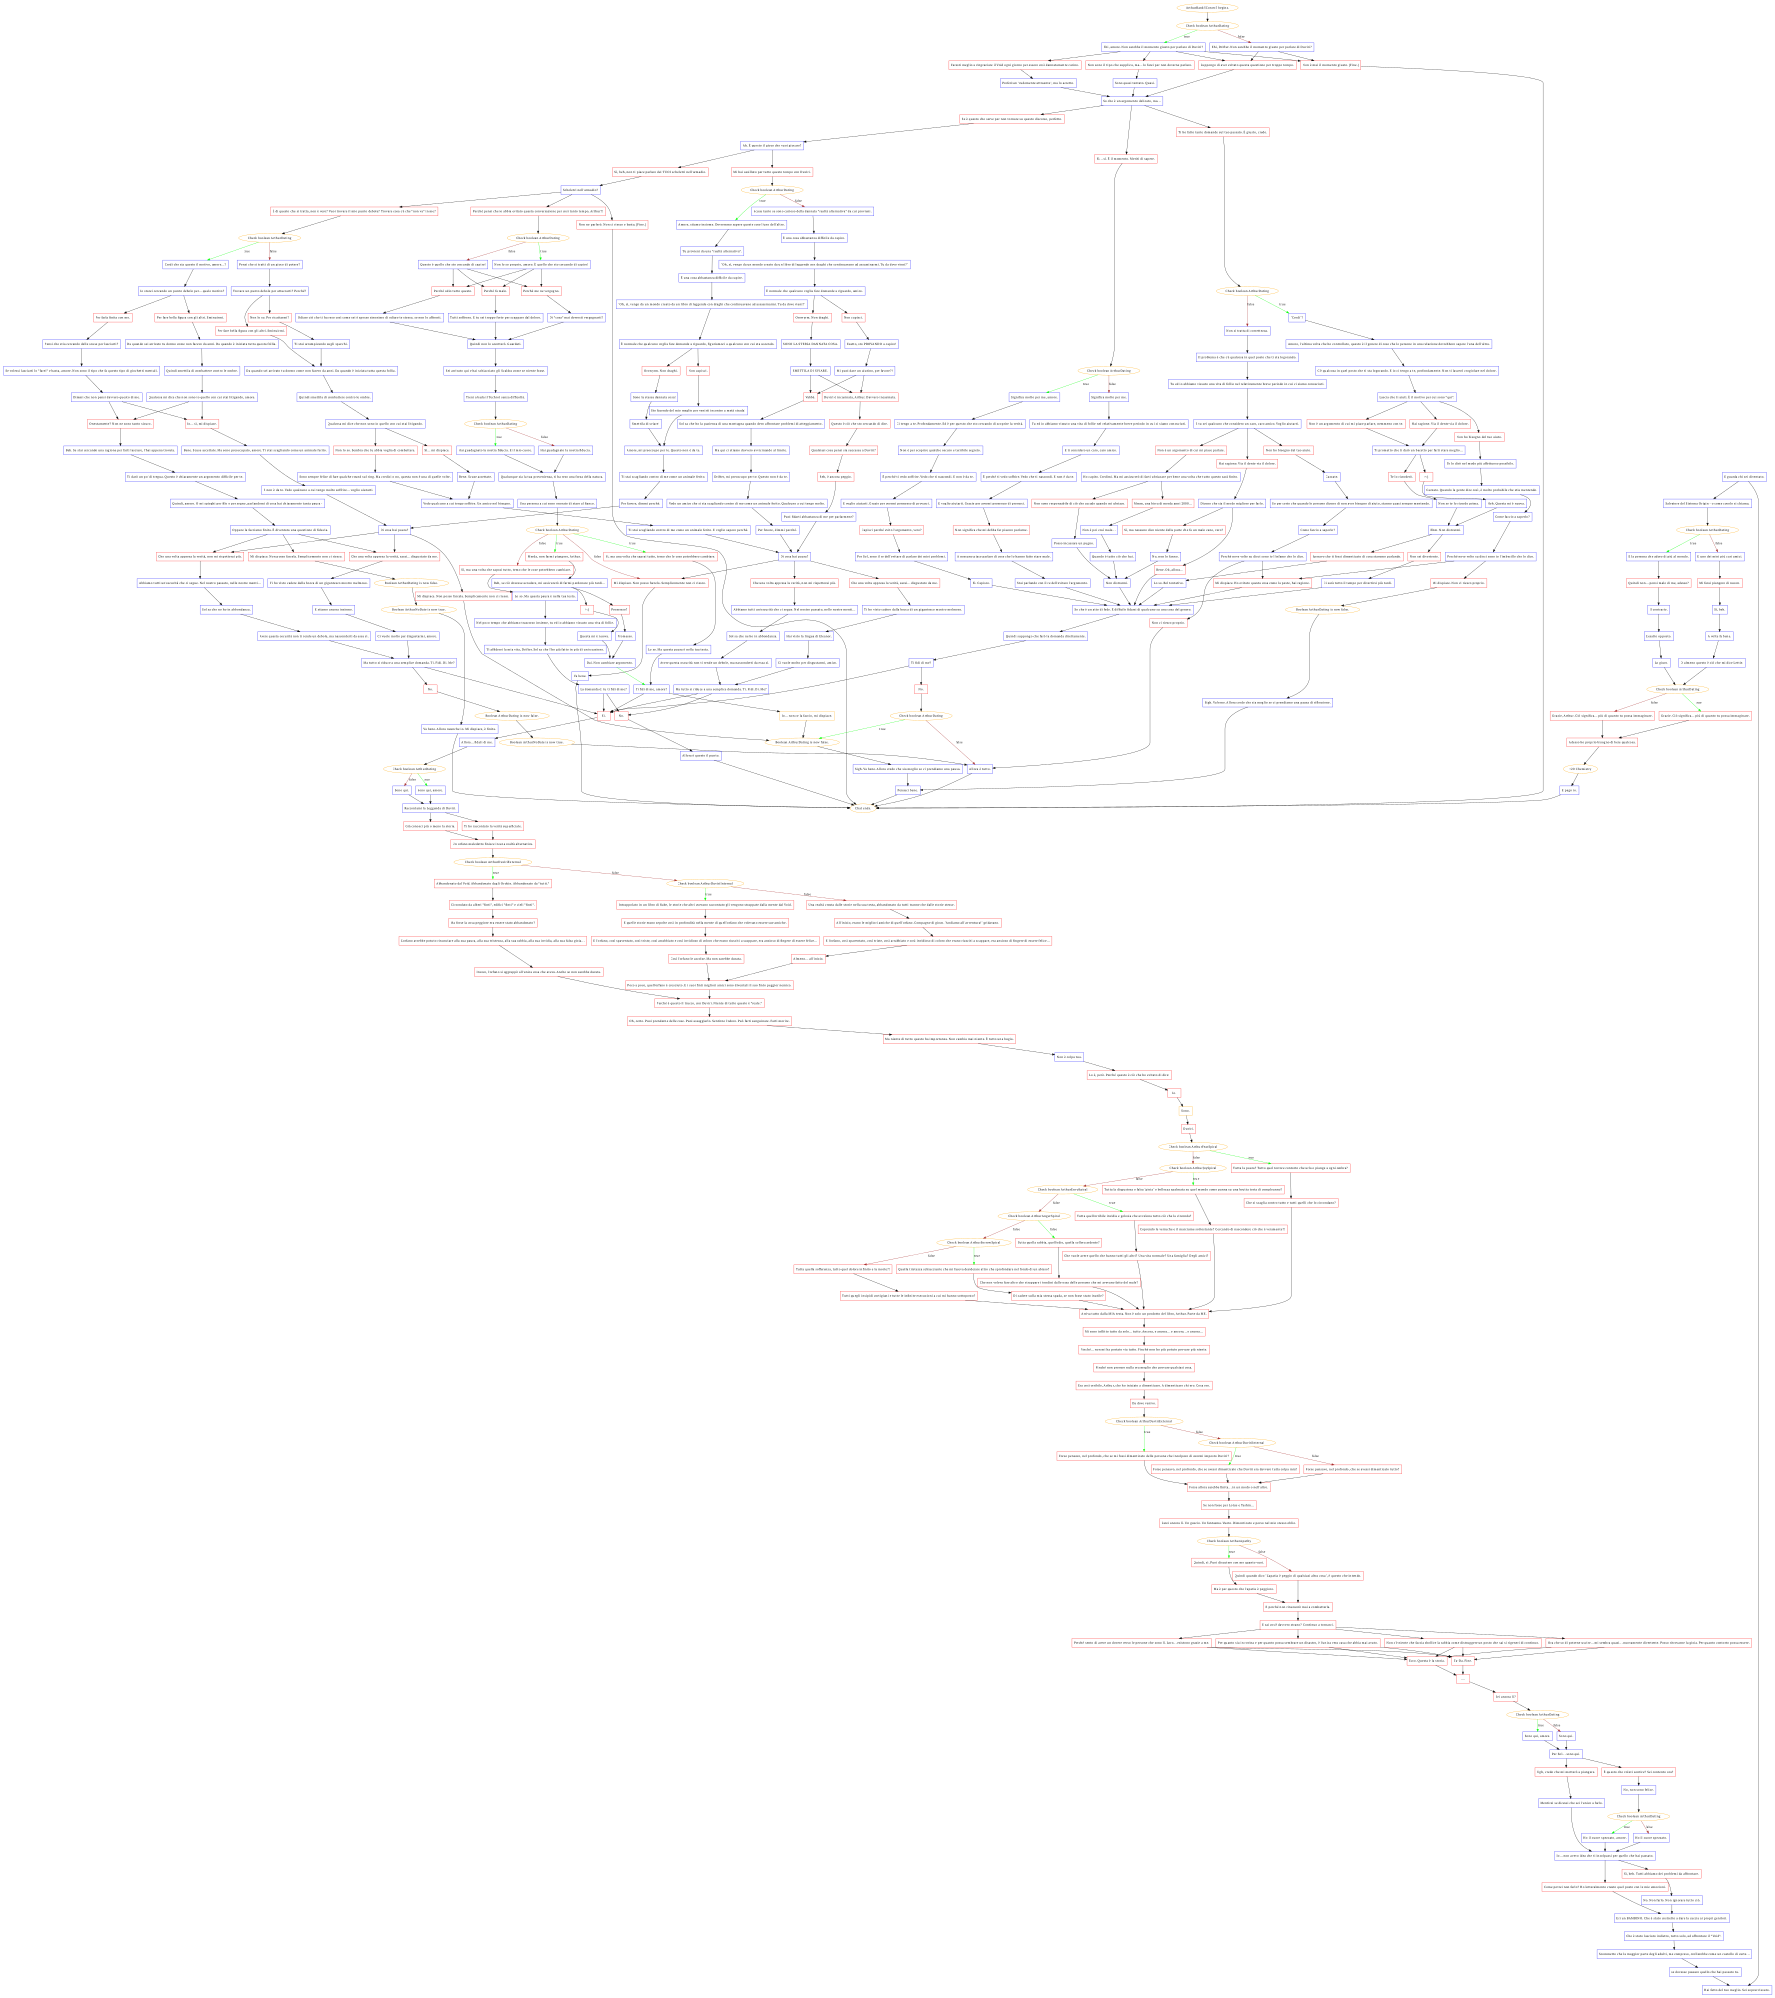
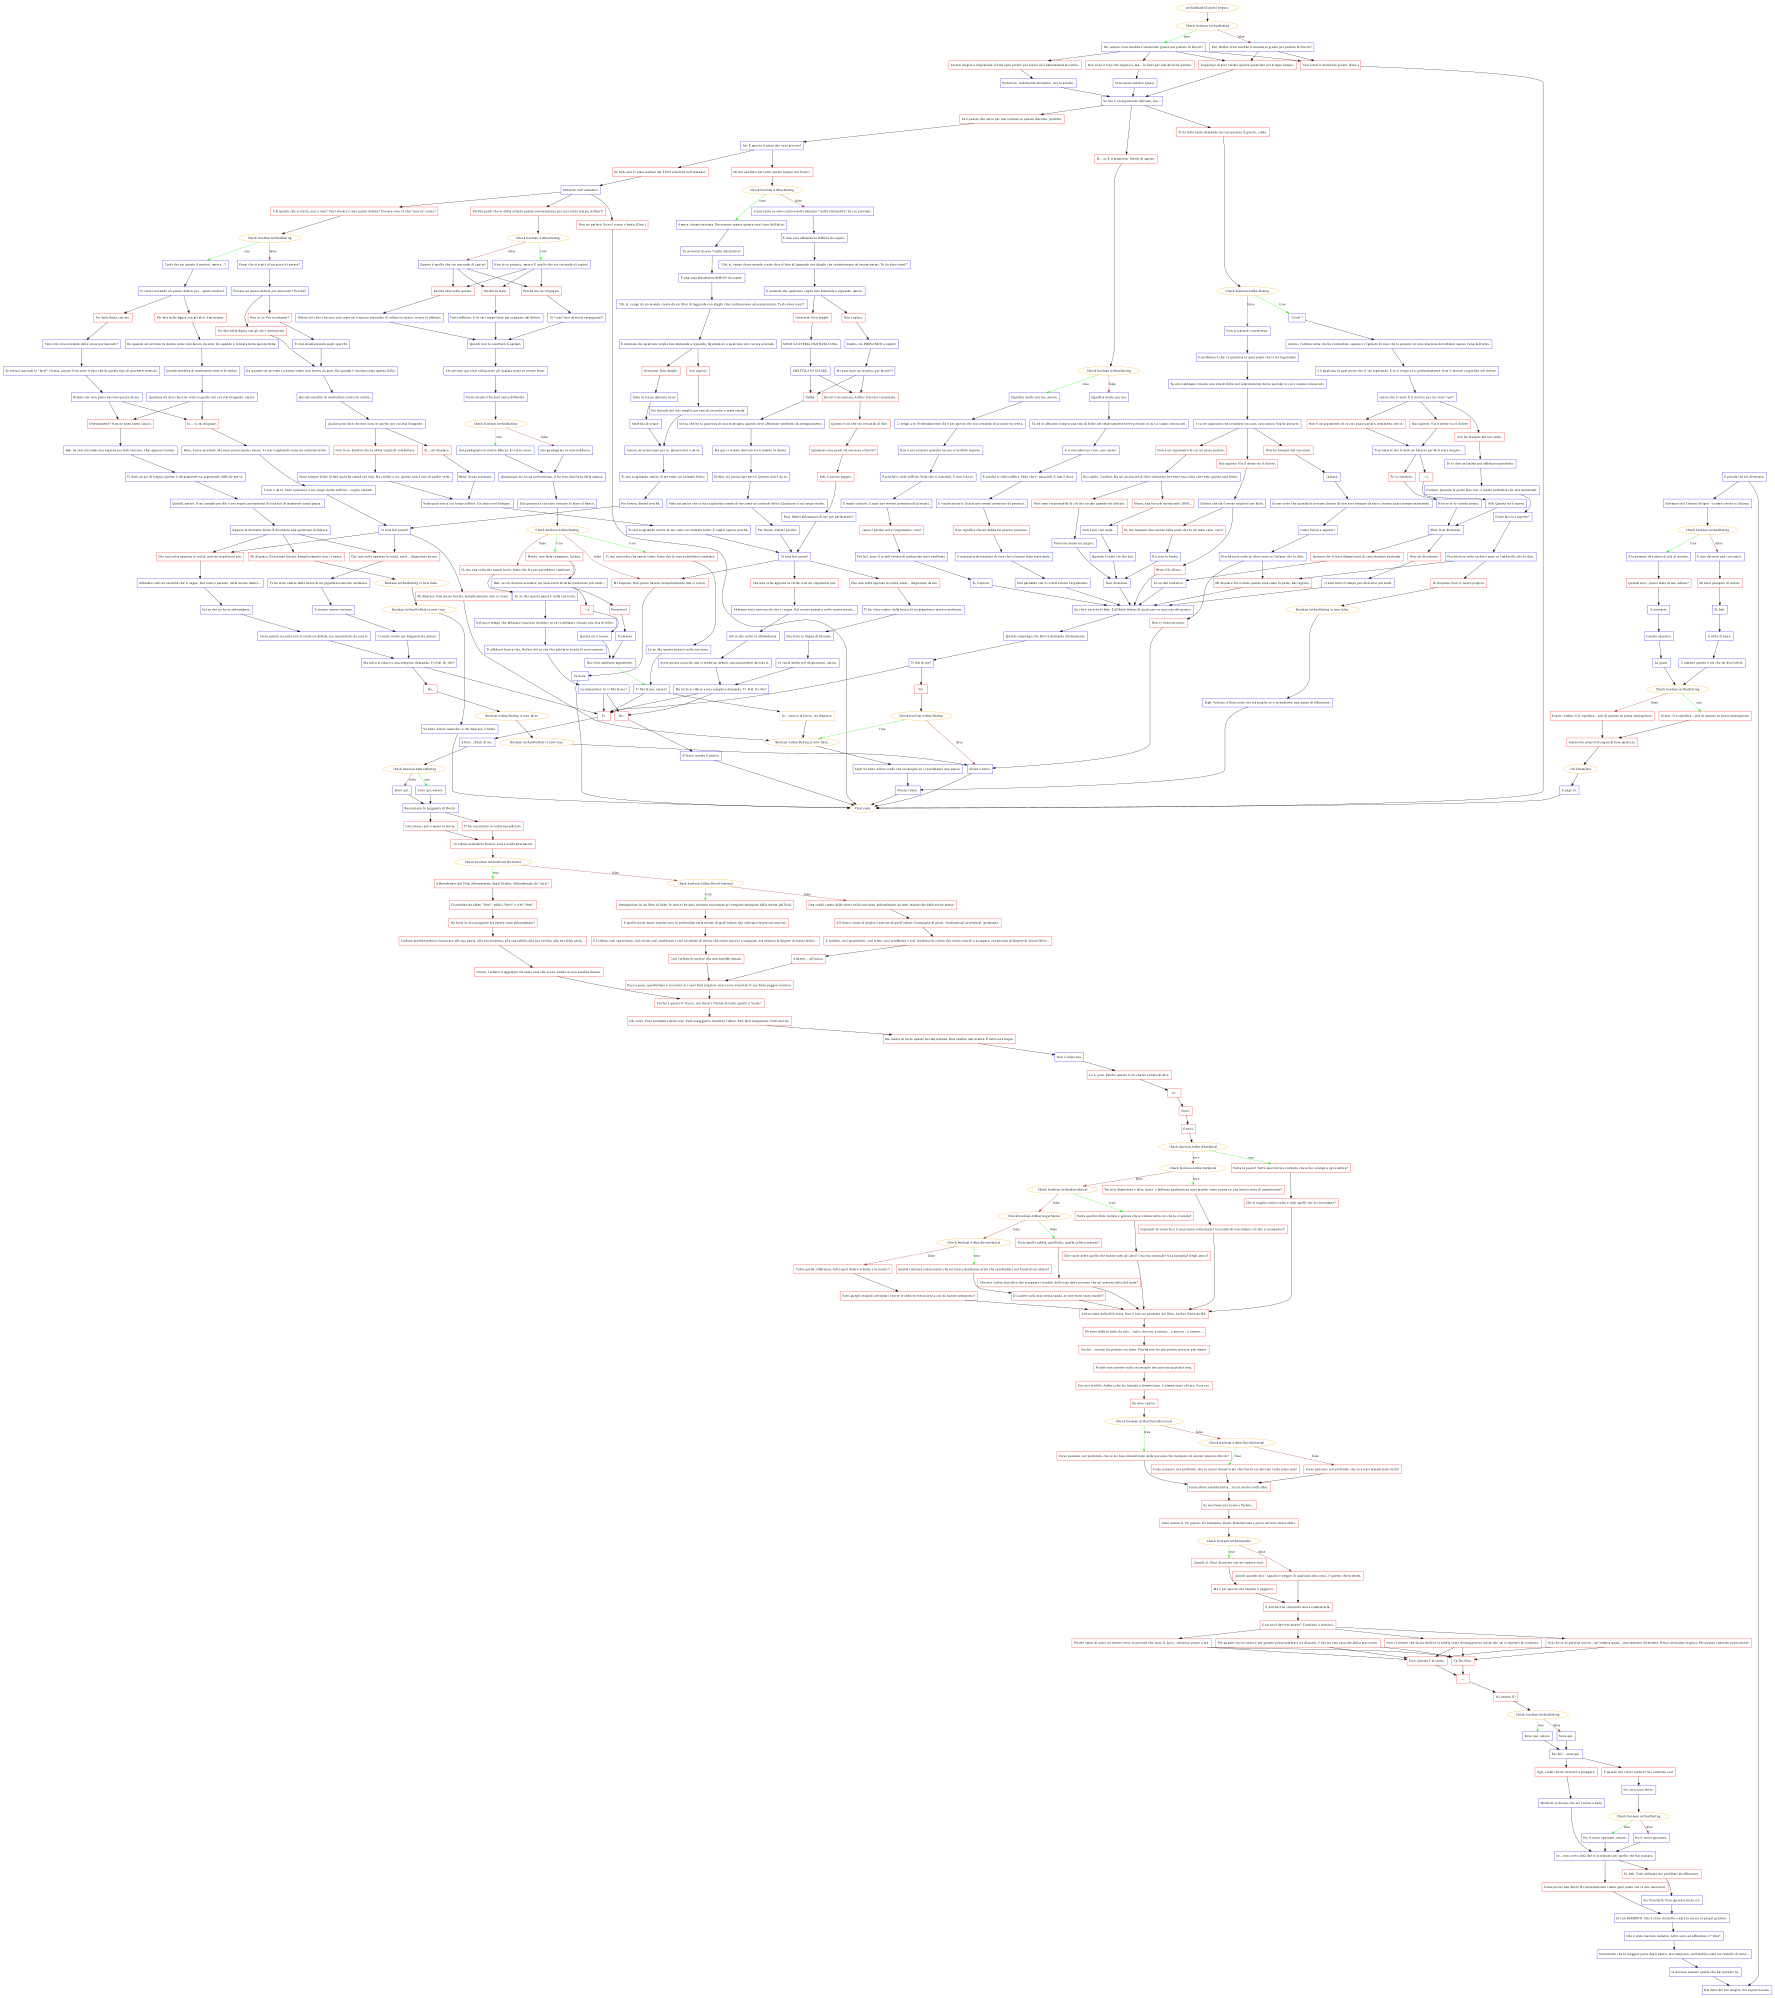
(1186, 1111) -> (1186, 1111)
(1197, 1158) -> (1196, 1158)
